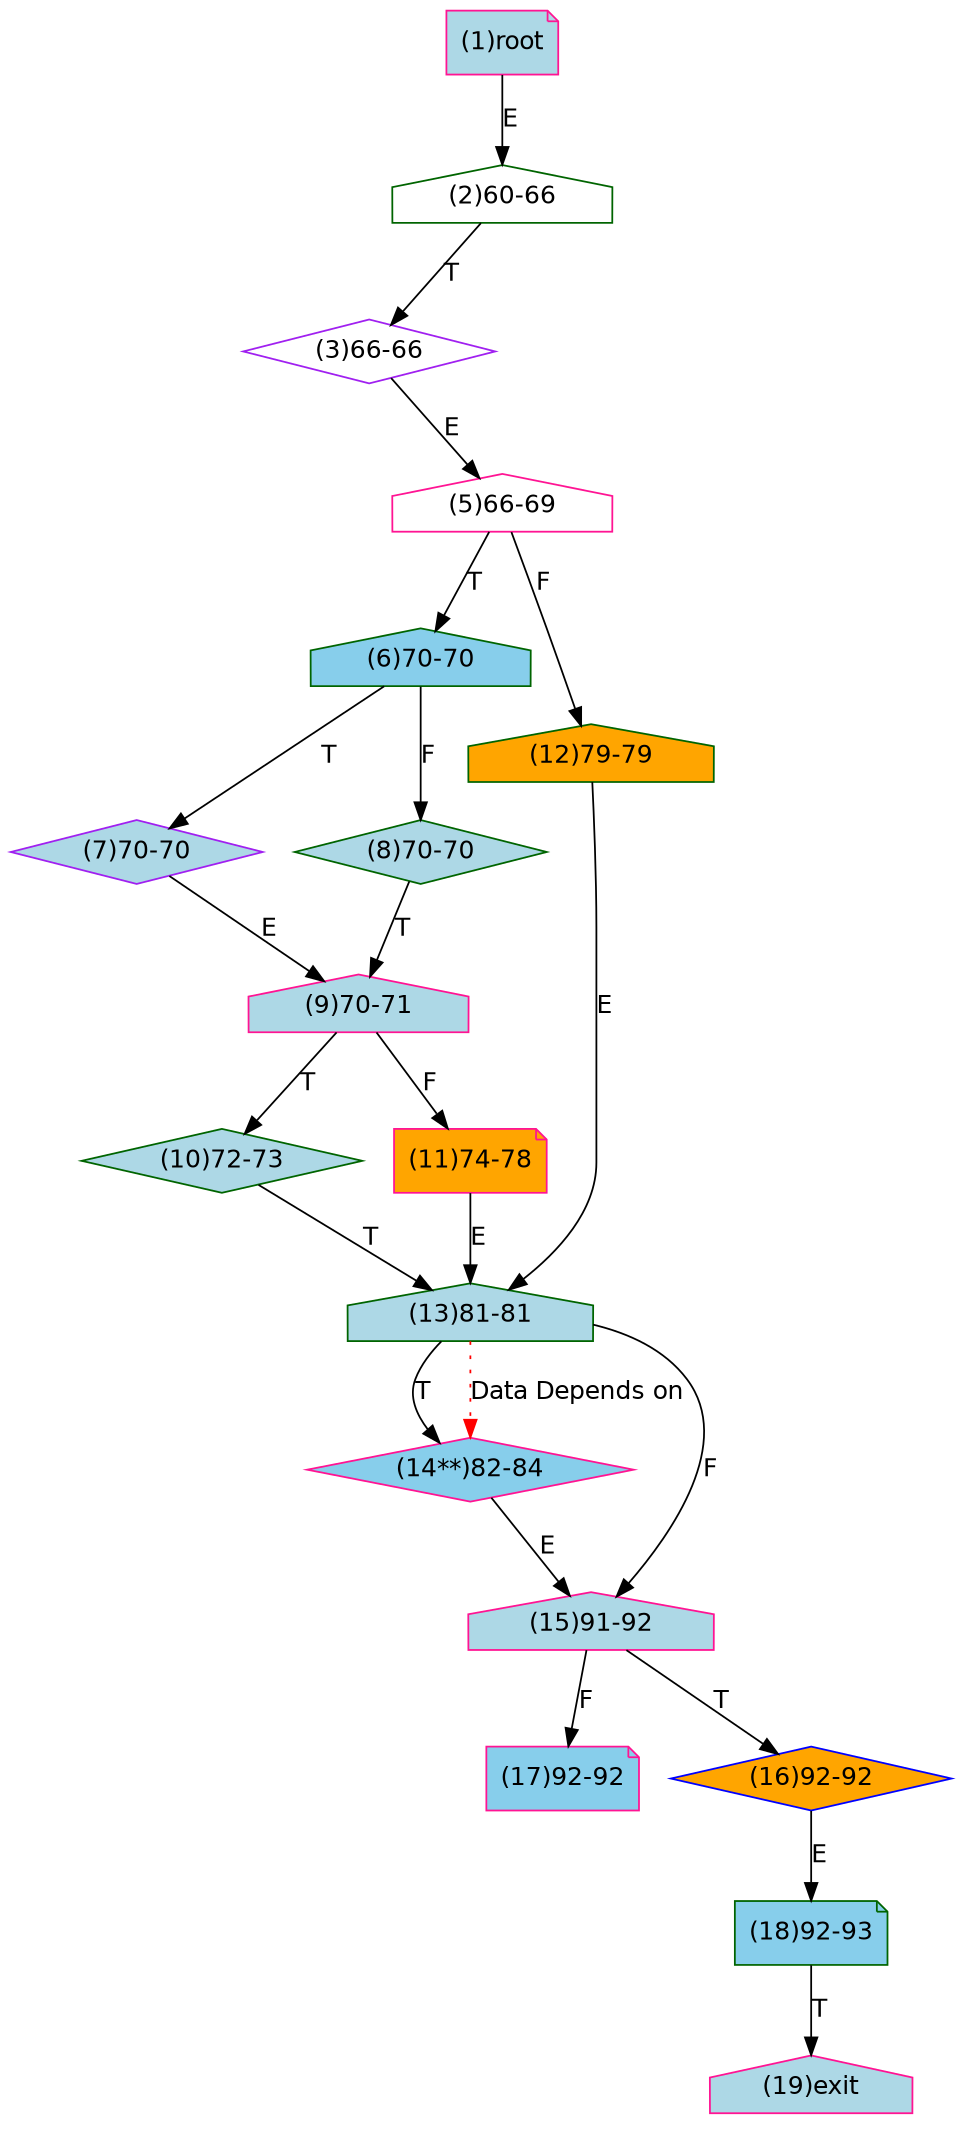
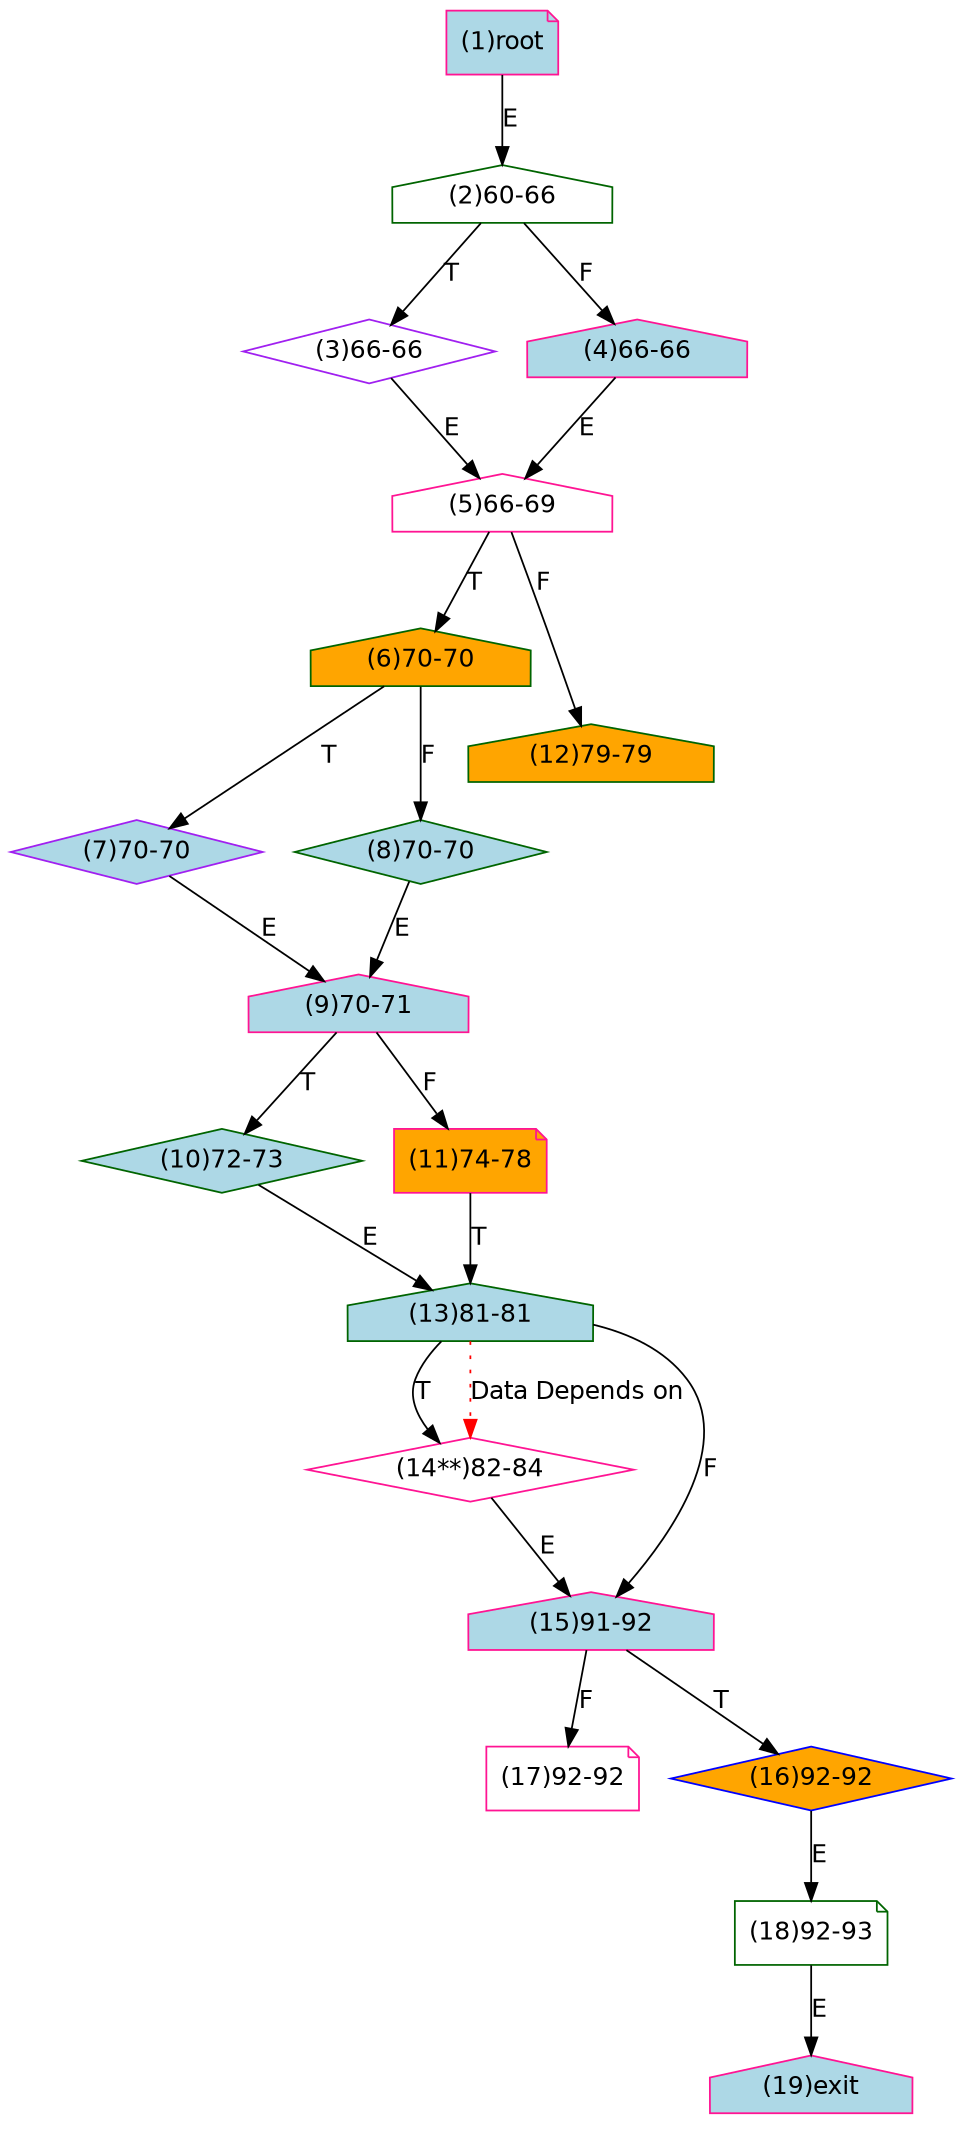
none -> (637, 351)
(421, 660) -> (421, 660)
(403, 929) -> (403, 929)
(596, 1043) -> none
(371, 1238) -> (371, 1238)
(479, 1238) -> (479, 1238)
(470, 1470) -> (470, 1470)
(563, 1779) -> (563, 1779)
(811, 1933) -> (811, 1933)
(820, 2010) -> (820, 2010)
